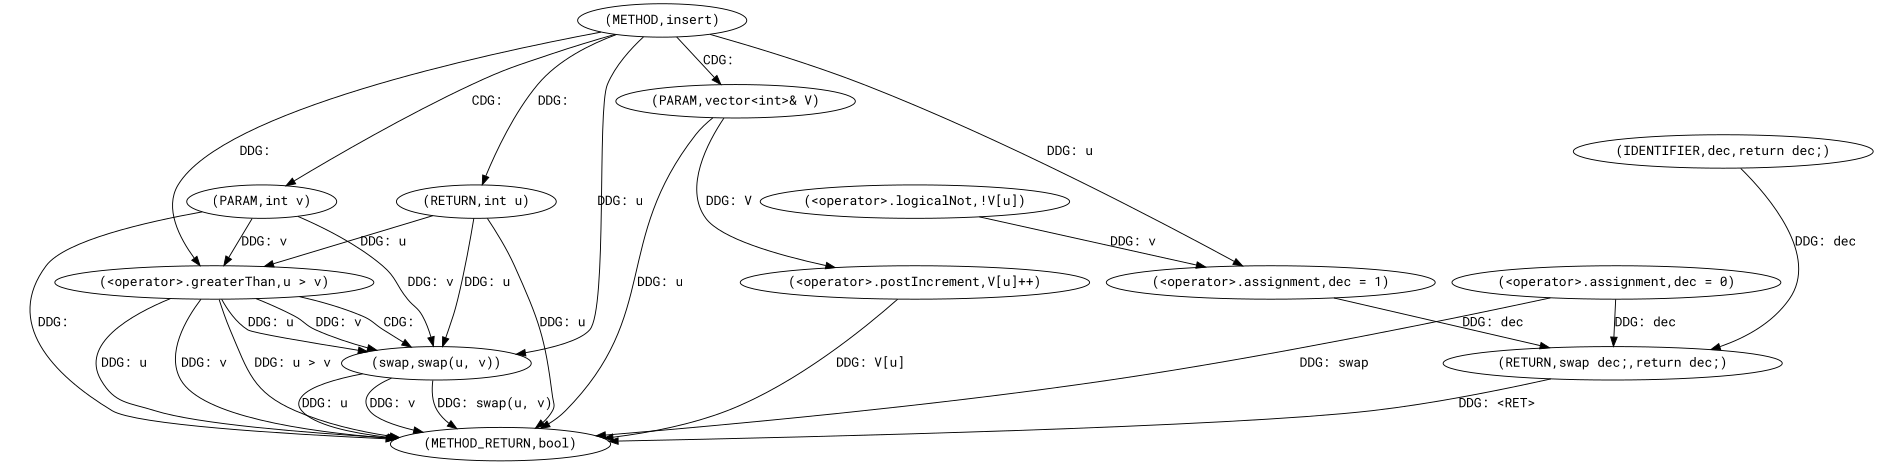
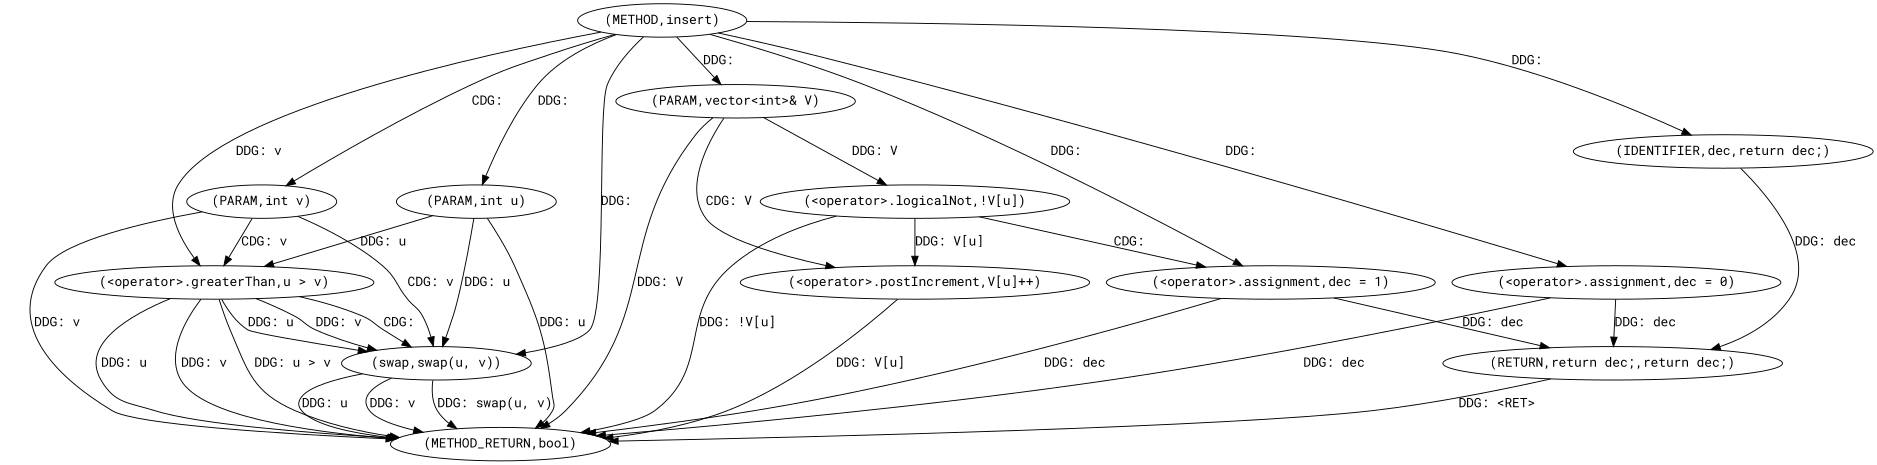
none -> (1222, 32)
(723, 61) -> (723, 61)
none -> (1139, 142)
none -> (821, 149)
(259, 151) -> (259, 151)
(1070, 151) -> (1070, 151)
(476, 202) -> (476, 202)
(620, 202) -> (620, 202)
(729, 202) -> (729, 202)
none -> (915, 237)
(265, 242) -> (265, 242)
(1133, 242) -> (1133, 242)
(431, 282) -> (431, 282)
(660, 282) -> (660, 282)
none -> (700, 316)
(57, 323) -> (57, 323)
(1334, 363) -> (1334, 363)
(1613, 363) -> (1613, 363)
none -> (911, 380)
